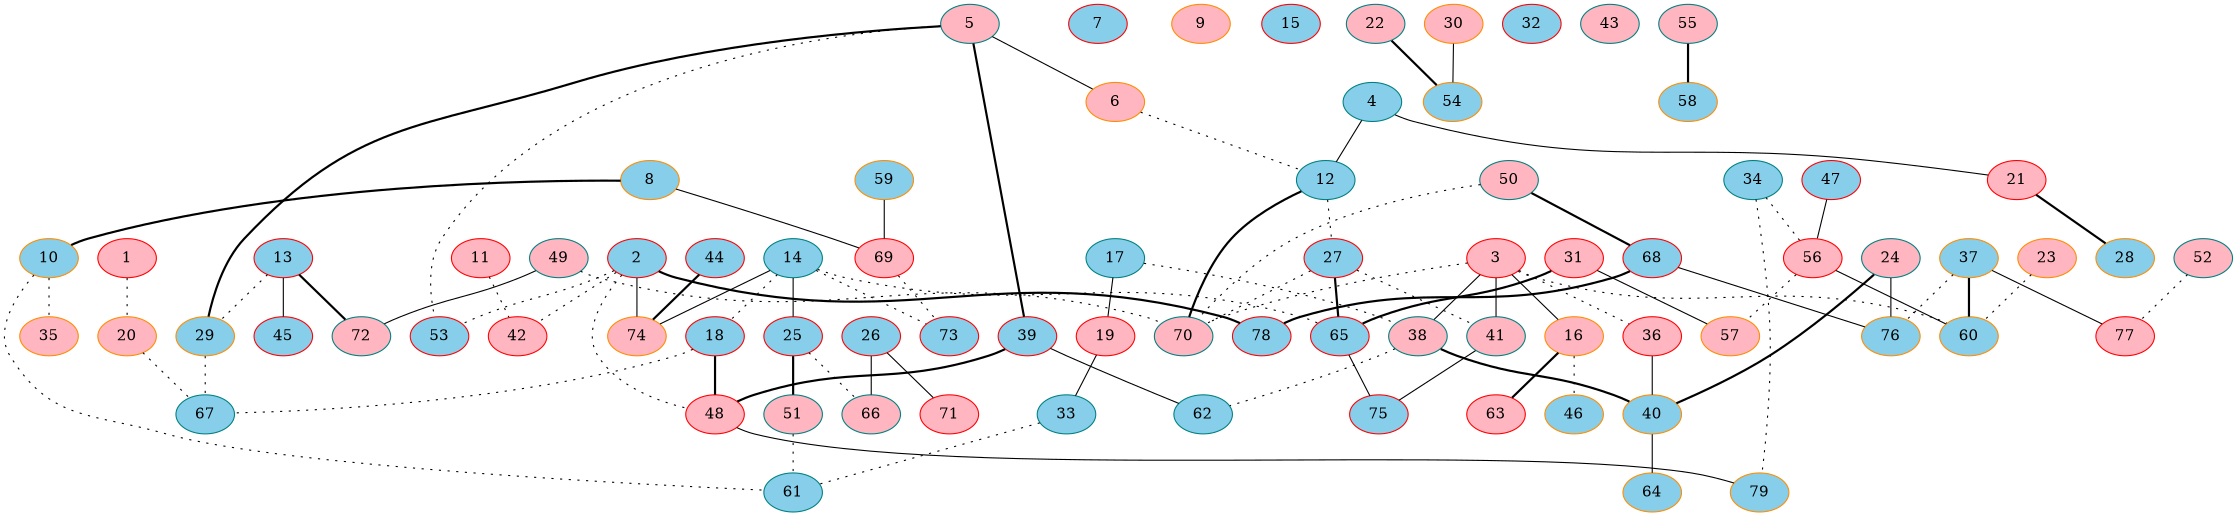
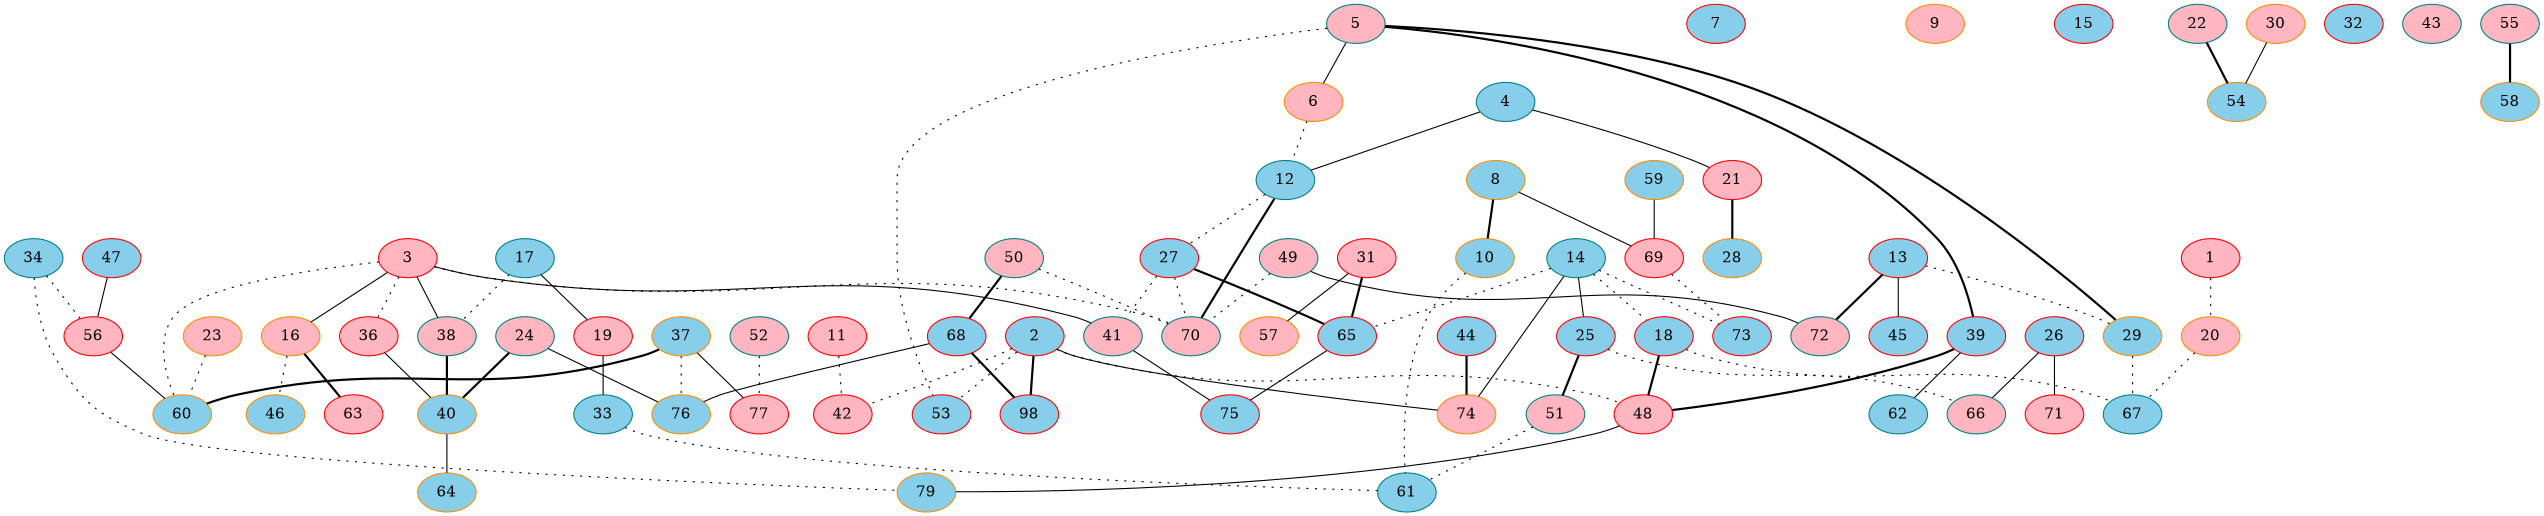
(1780, 289) -> none
(49, 336) -> none
(1262, 336) -> (1029, 414)
(1313, 380) -> none
